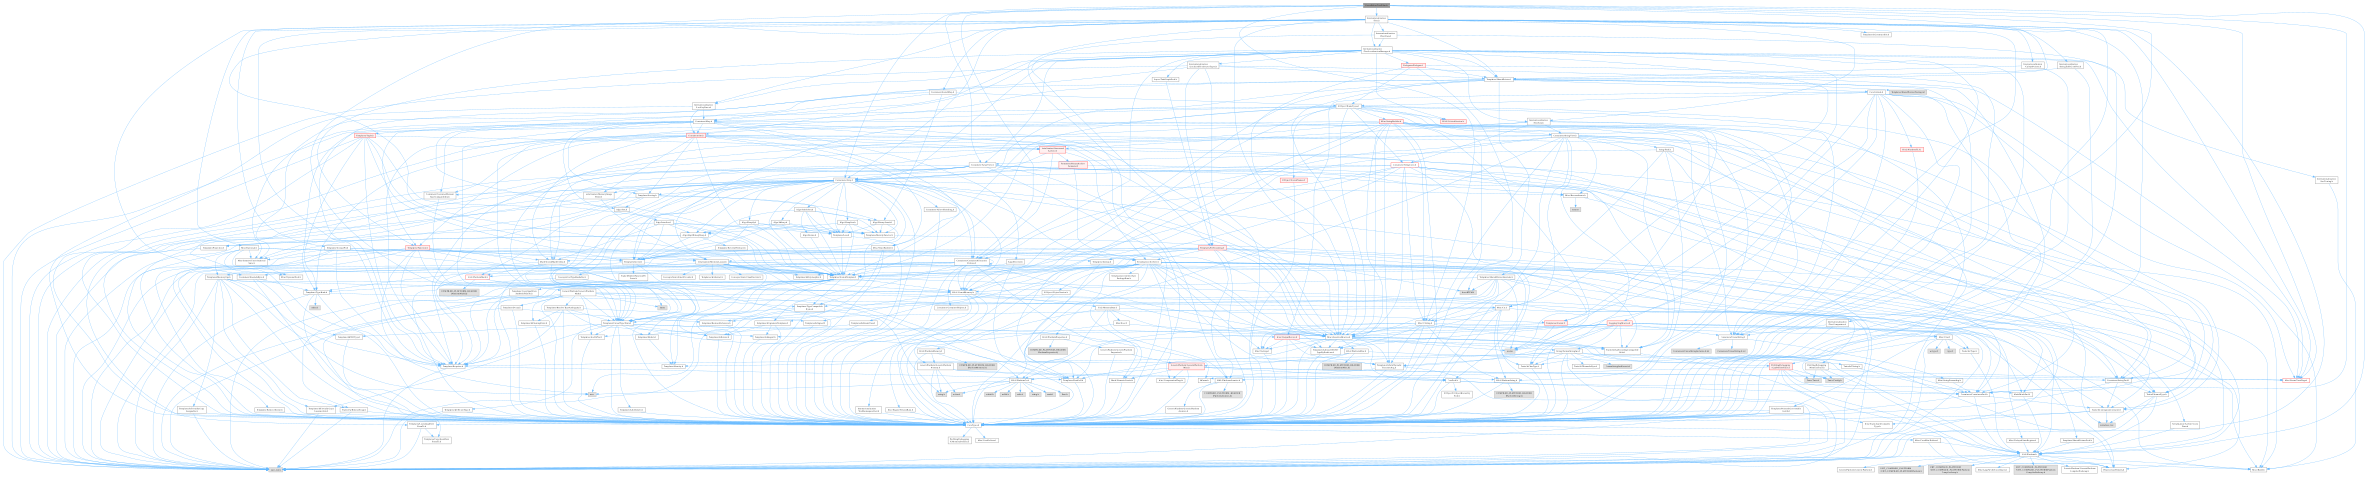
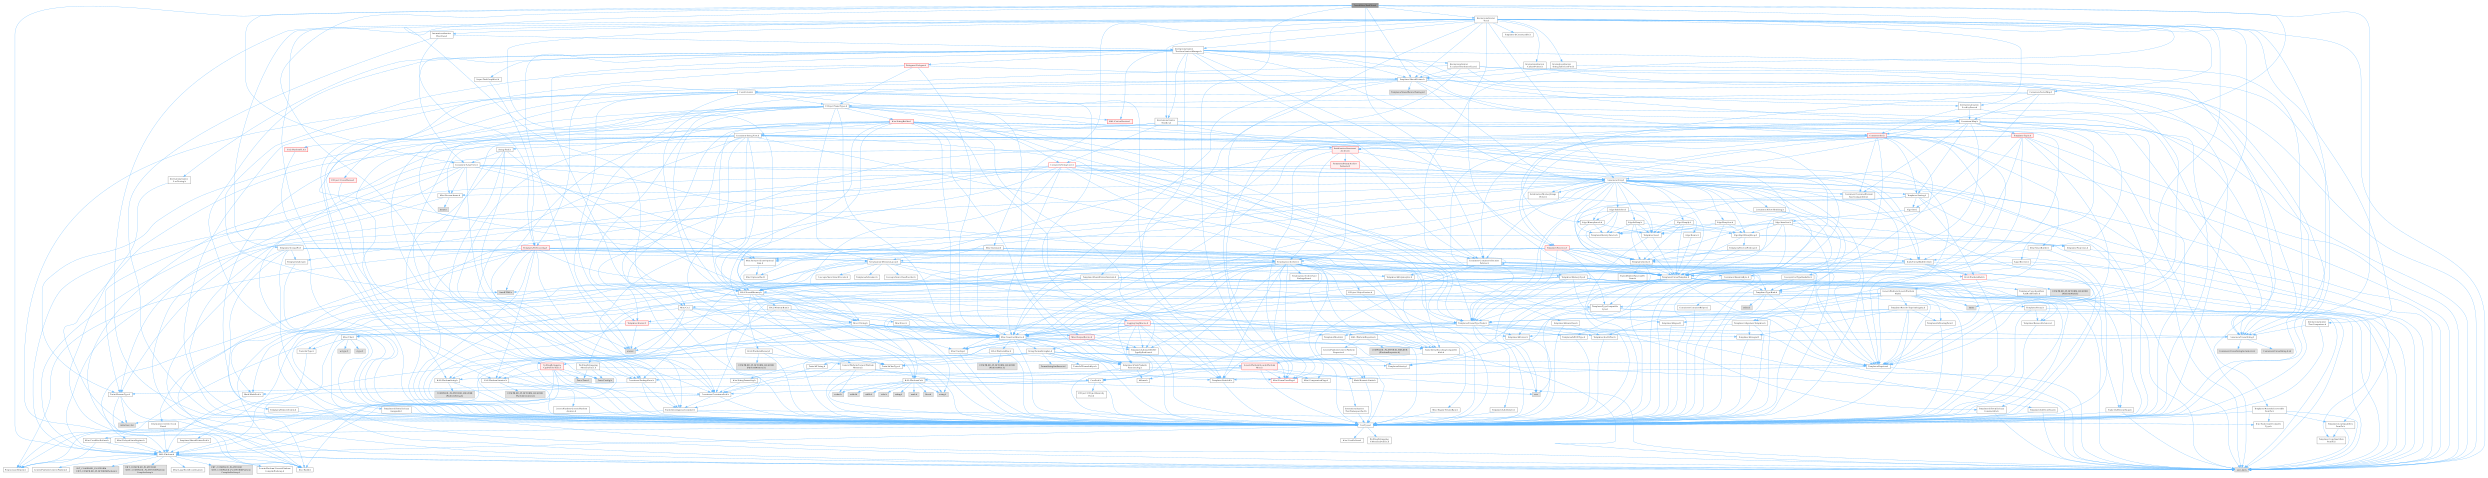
(783, 175) -> none
(2118, 381) -> (641, 381)
